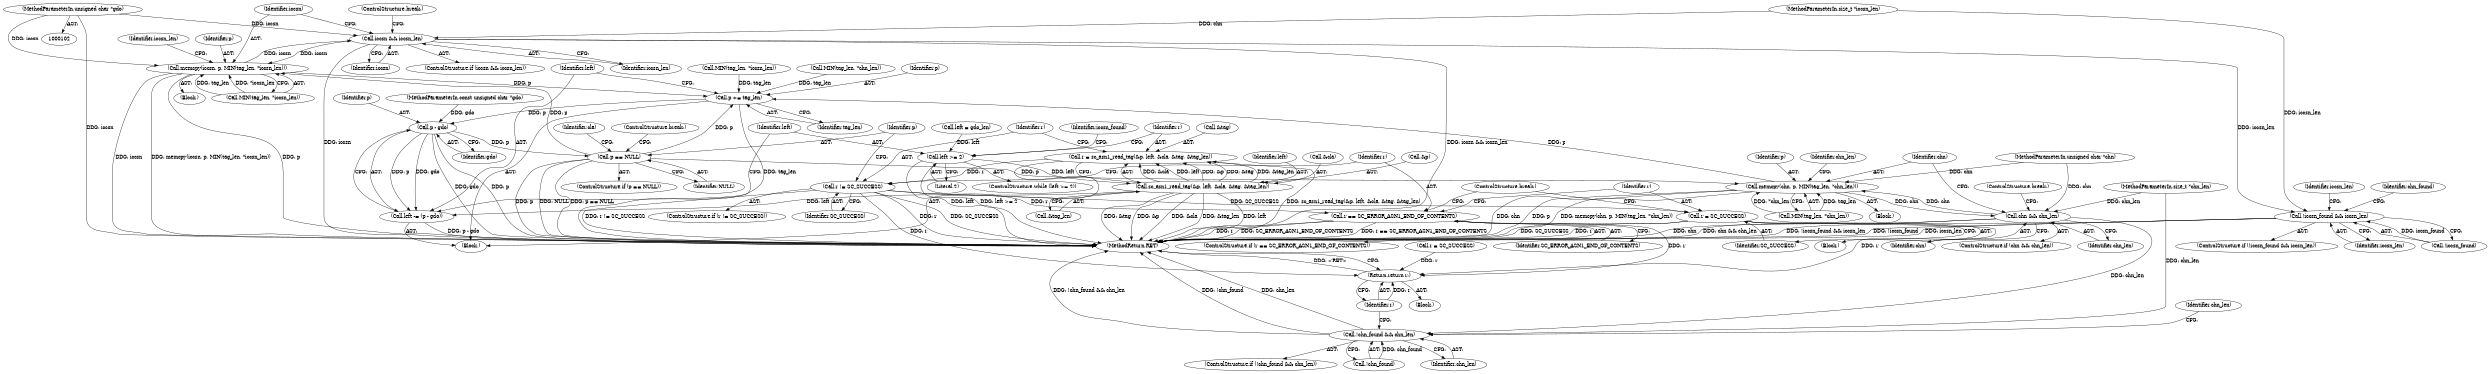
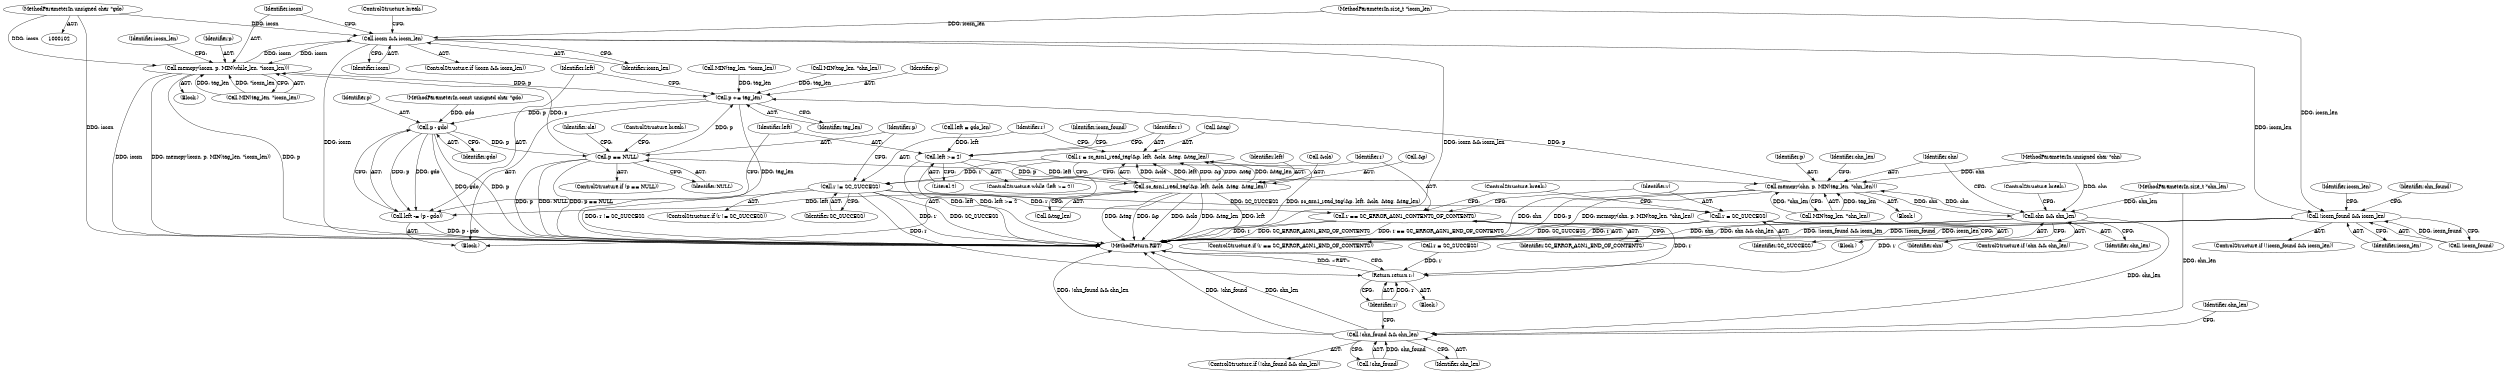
(1211, 24) -> (966, 24)
(227, 69) -> (227, 69)
(1394, 217) -> (1405, 217)
